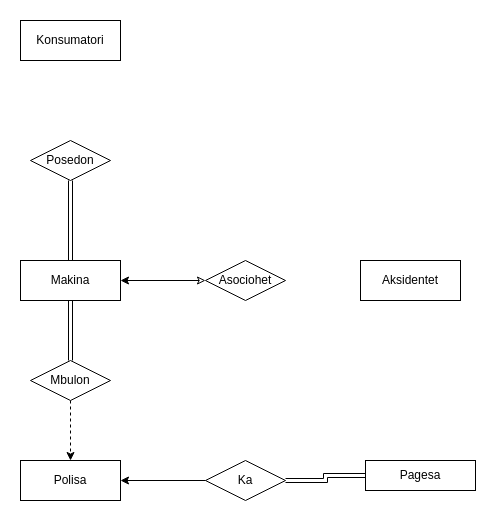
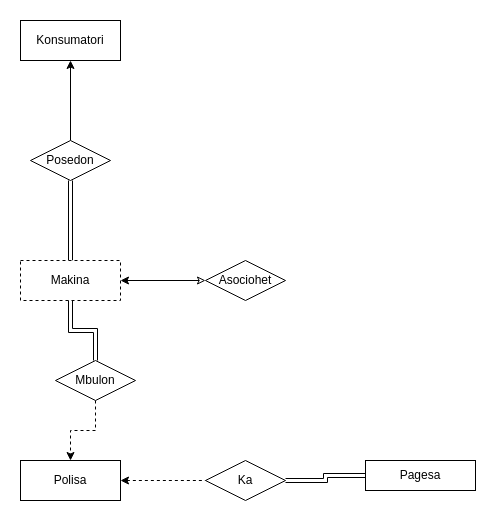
none -> (71, 103)
(71, 281) -> (71, 281)
(411, 281) -> none
(71, 381) -> (96, 381)
(166, 481) -> (166, 481)
